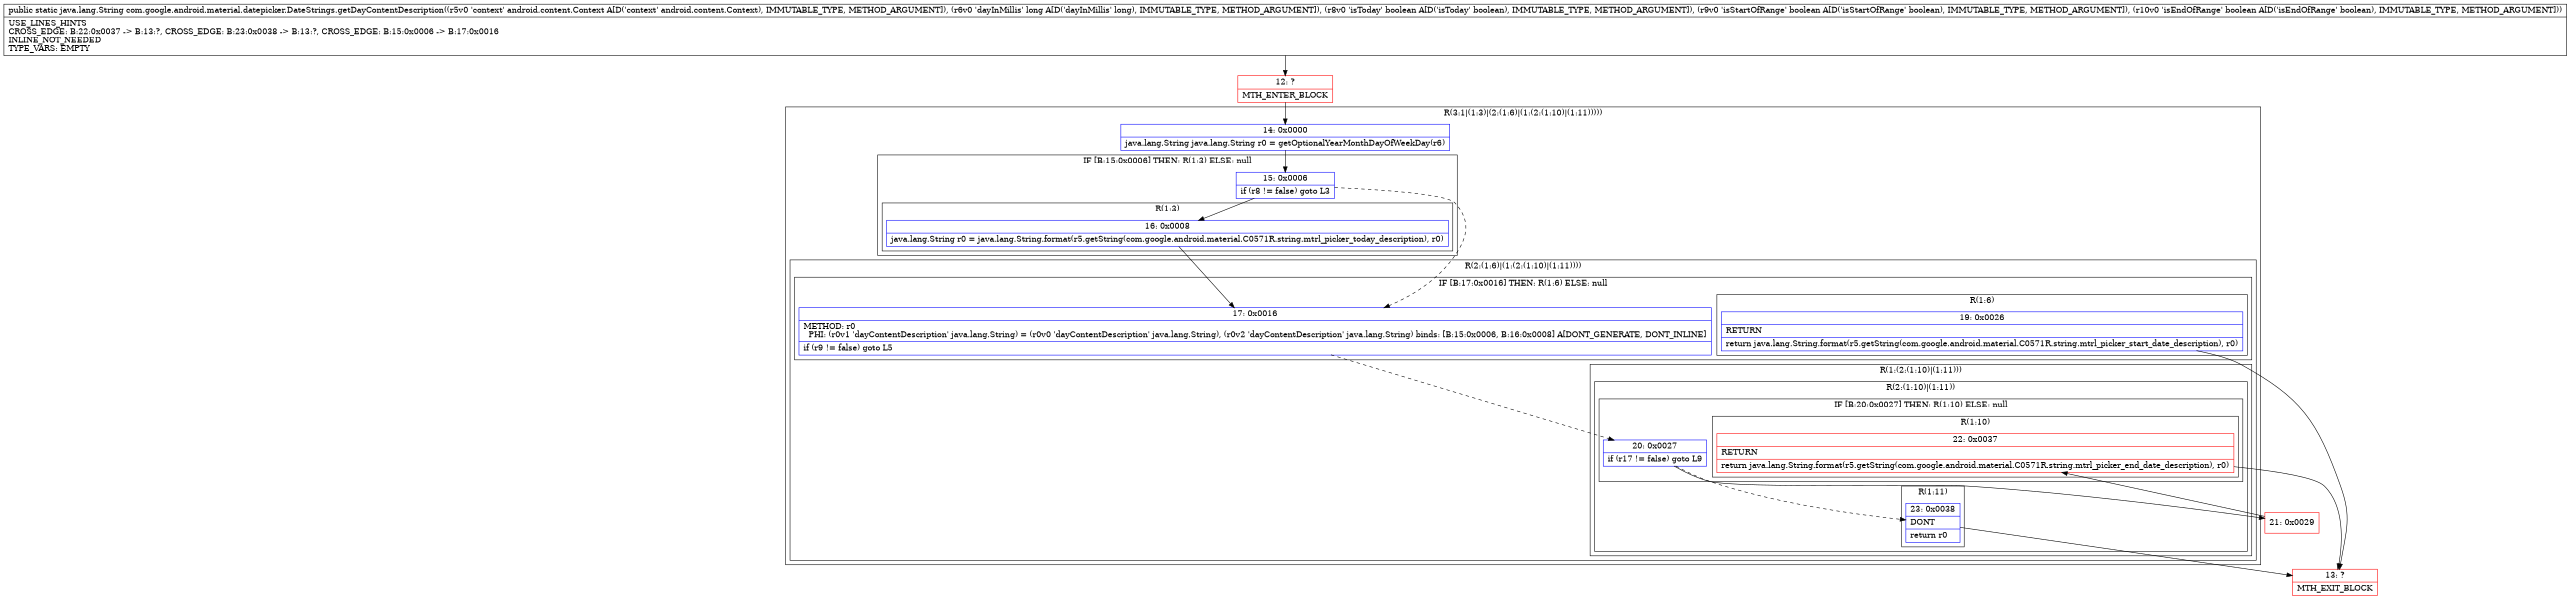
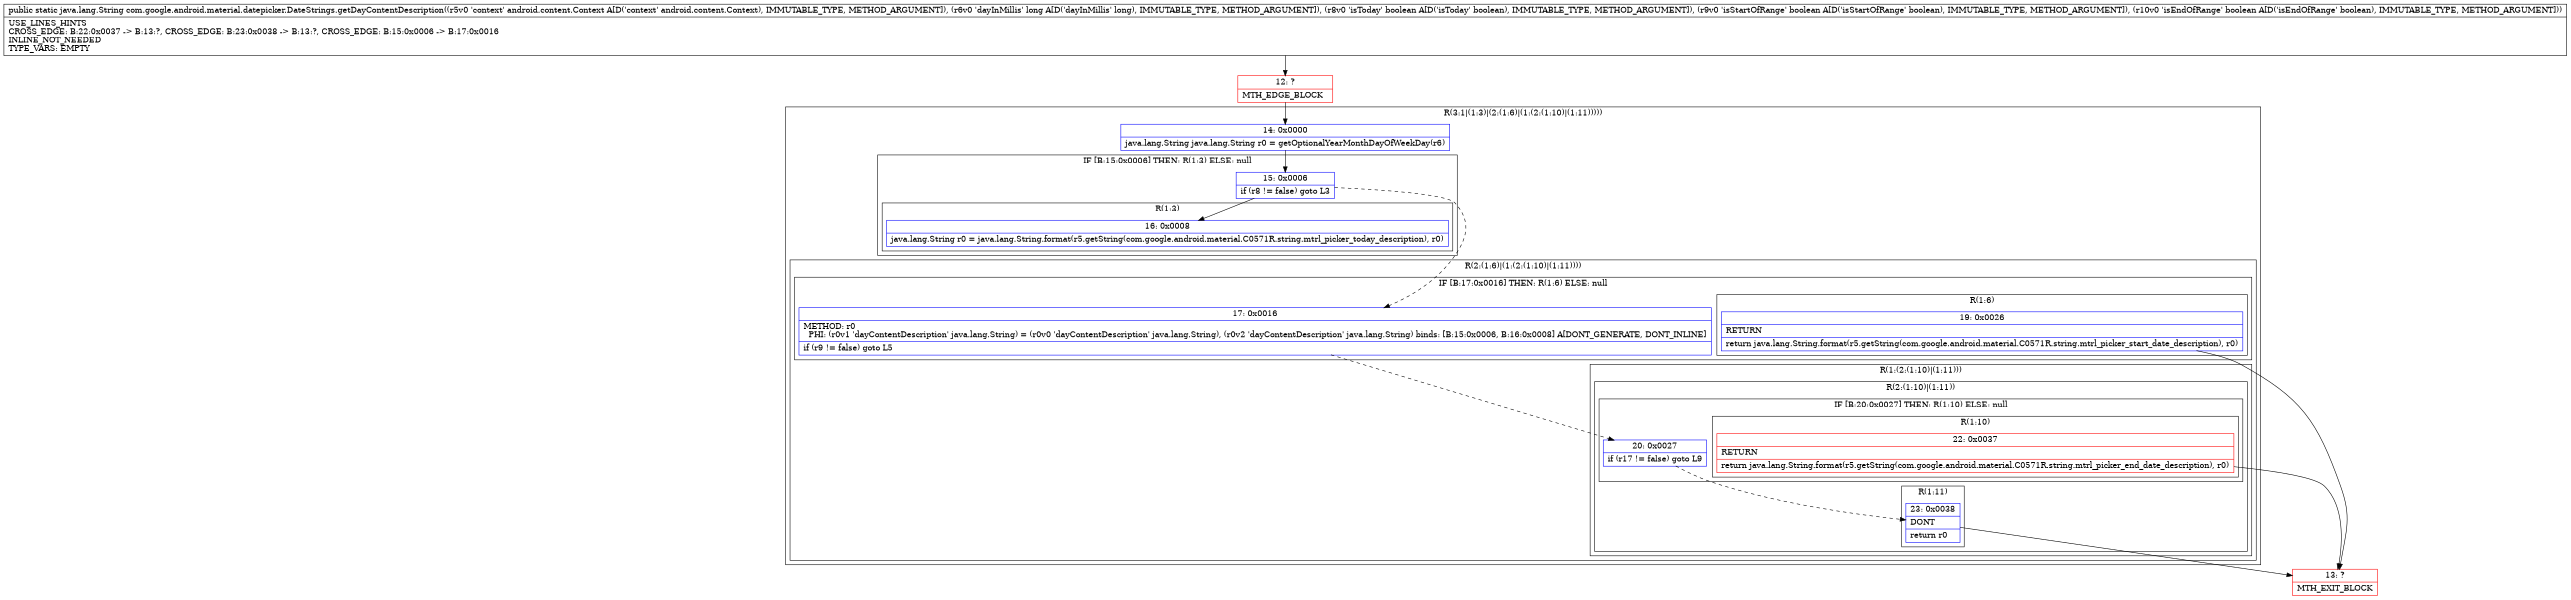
(1285, 95) -> (1283, 95)
(1203, 274) -> none
(2292, 523) -> none
